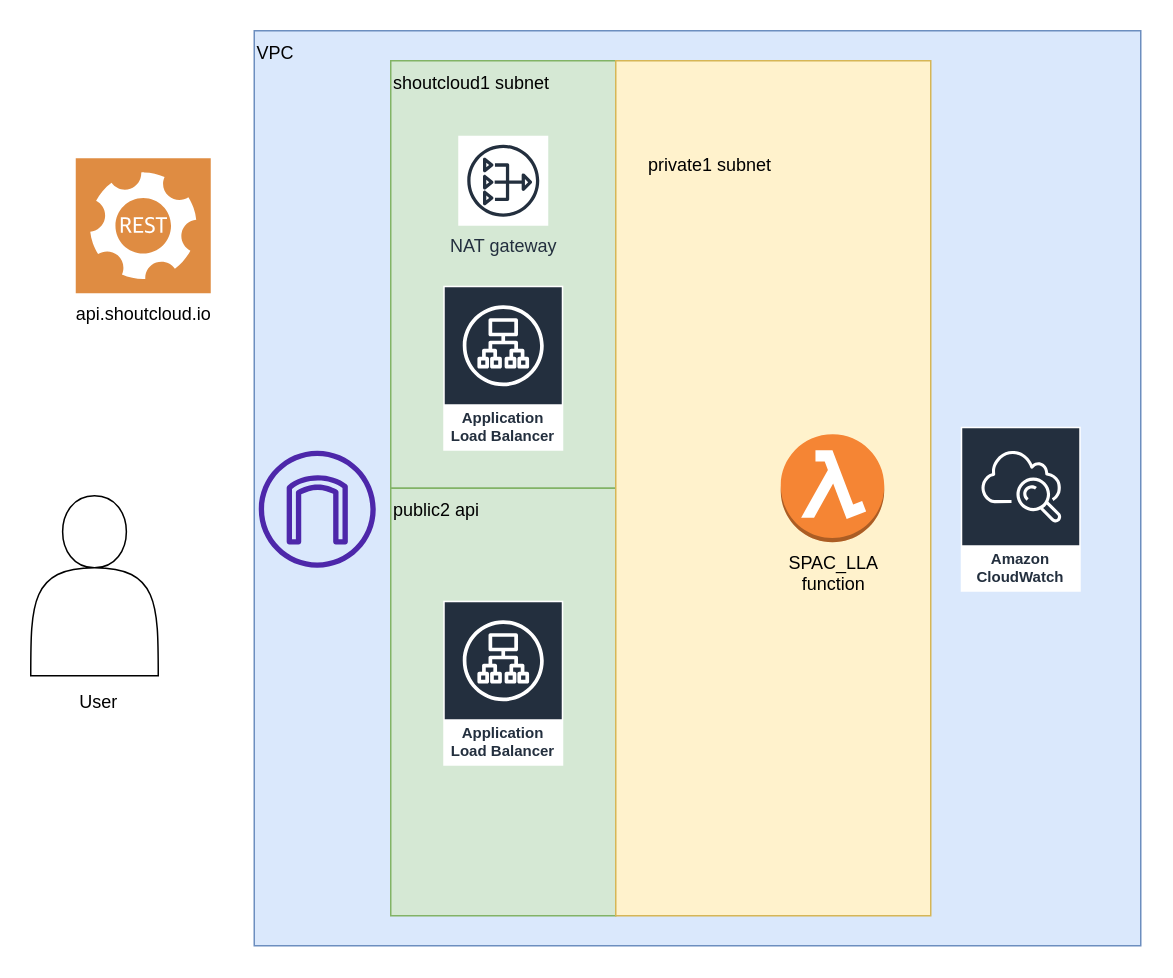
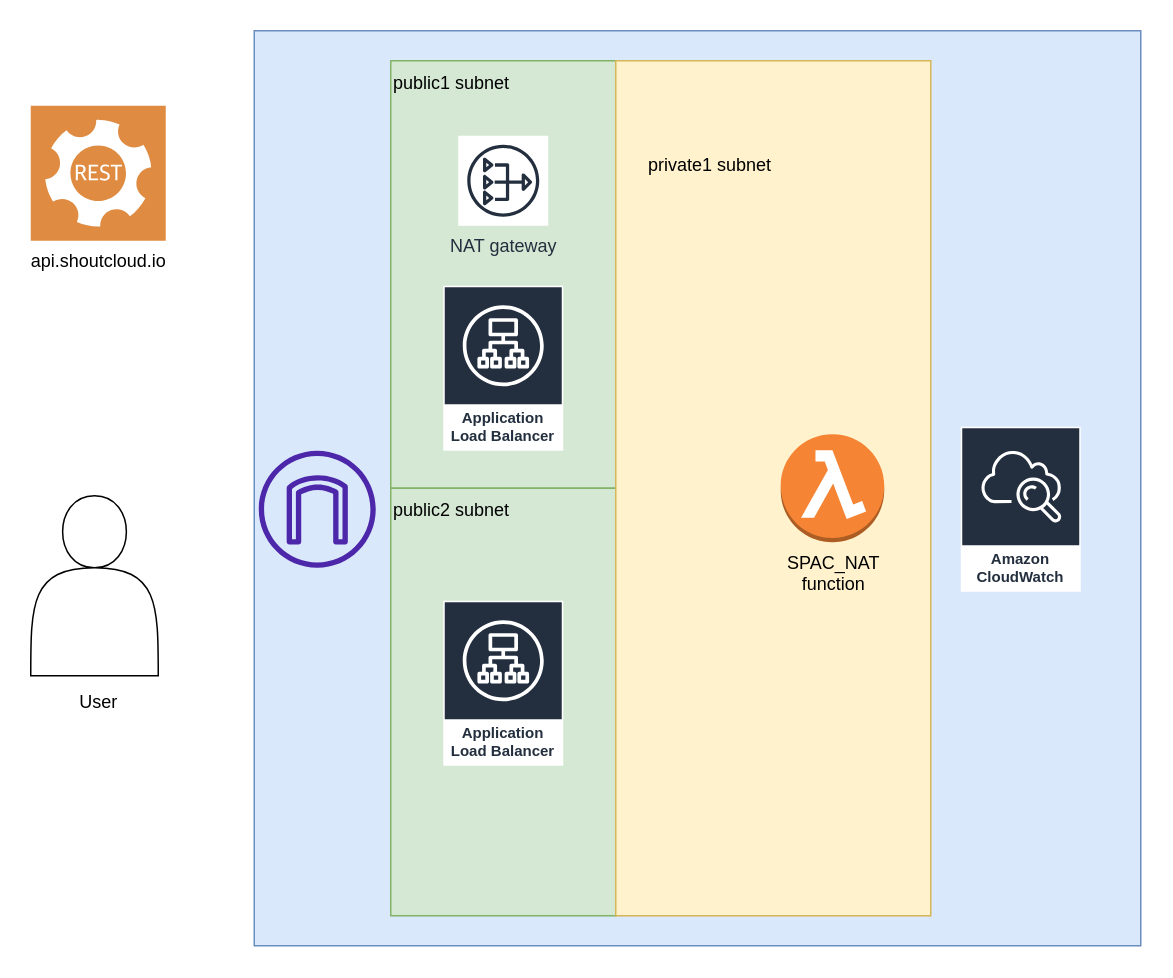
(315, 53) -> none
(480, 83) -> (457, 83)
(143, 226) -> (98, 173)
(440, 511) -> (457, 511)
(834, 574) -> (834, 574)
